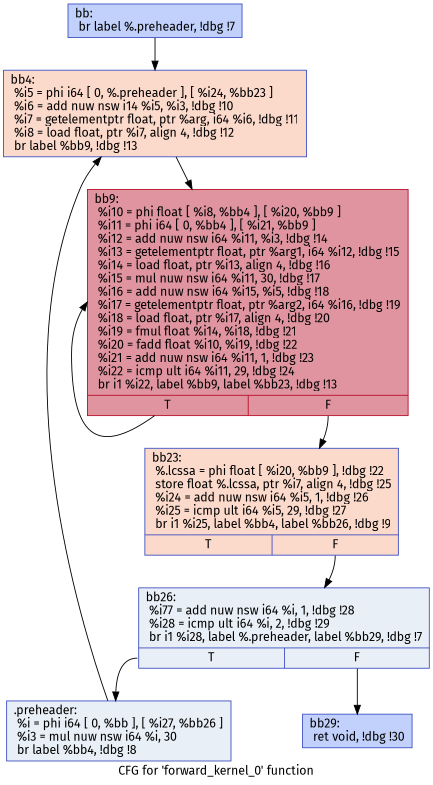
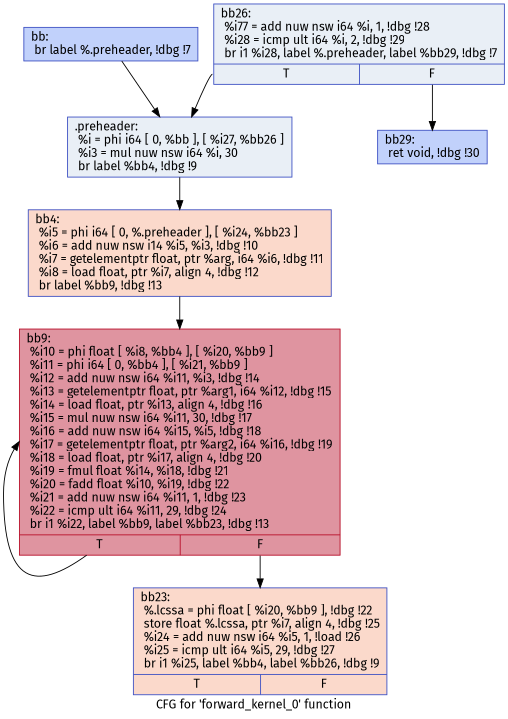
(155, 49) -> (138, 85)
(261, 498) -> (251, 637)
(334, 568) -> none
(75, 750) -> (136, 167)
